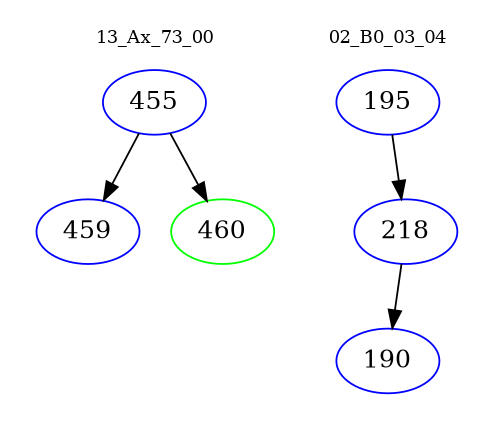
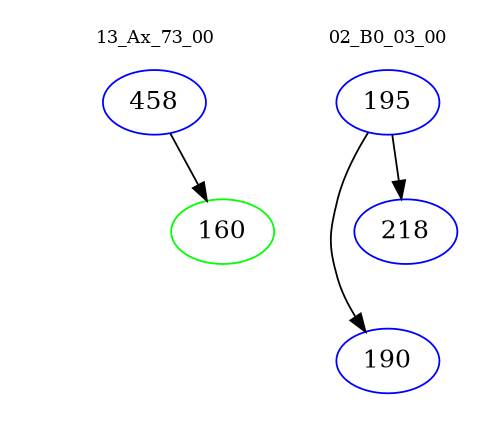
(388, 39) -> (388, 39)
(154, 102) -> (154, 102)
(88, 232) -> none
(223, 232) -> (223, 232)
(398, 287) -> (332, 223)
